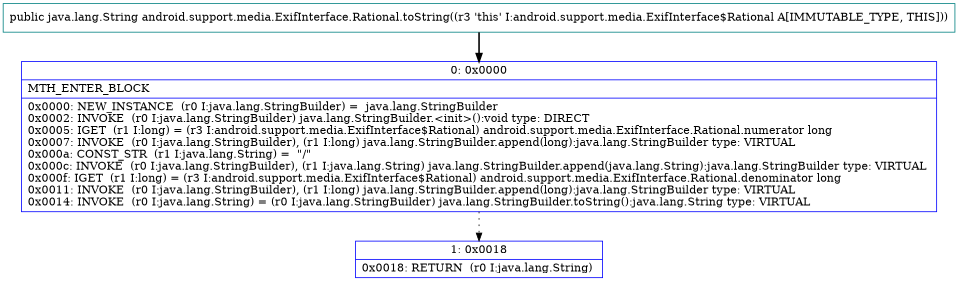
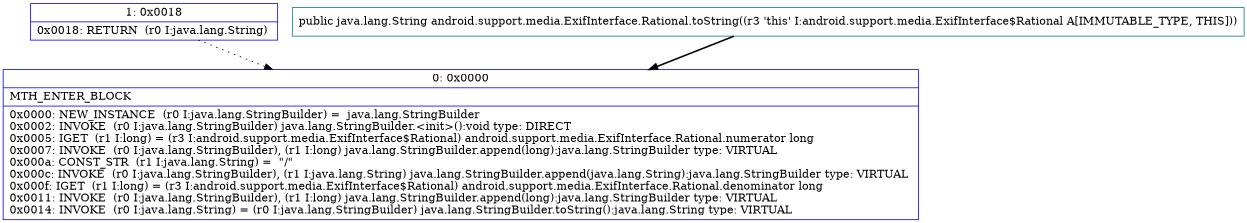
(479, 222) -> (232, 53)
